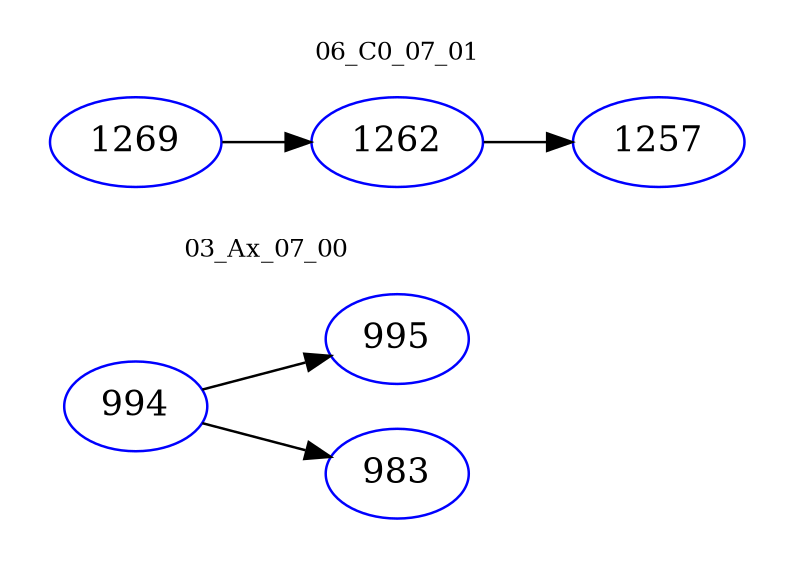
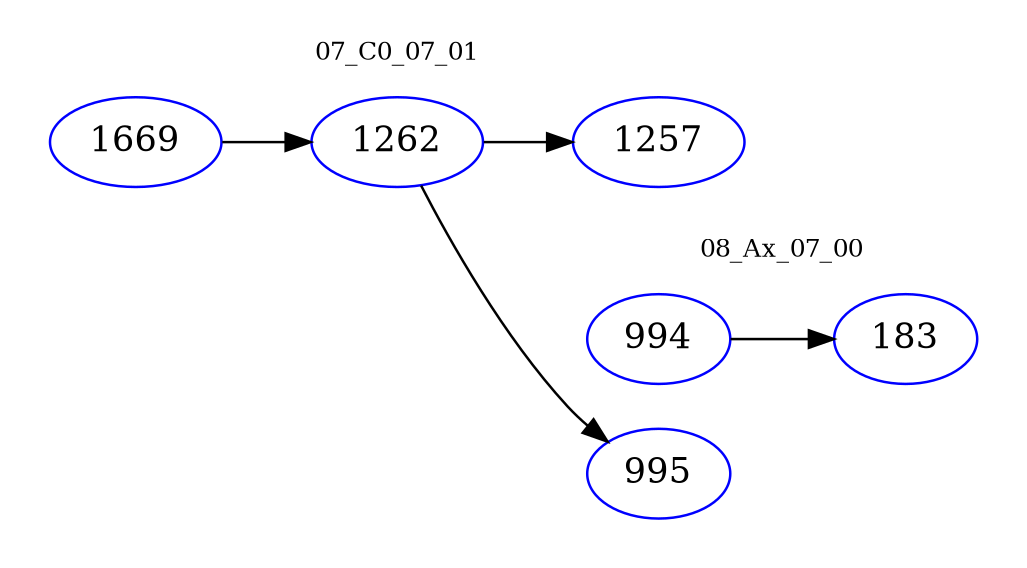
(397, 54) -> (397, 54)
(136, 142) -> (136, 142)
(266, 251) -> (782, 251)
(254, 376) -> (495, 312)
(397, 474) -> (906, 339)
